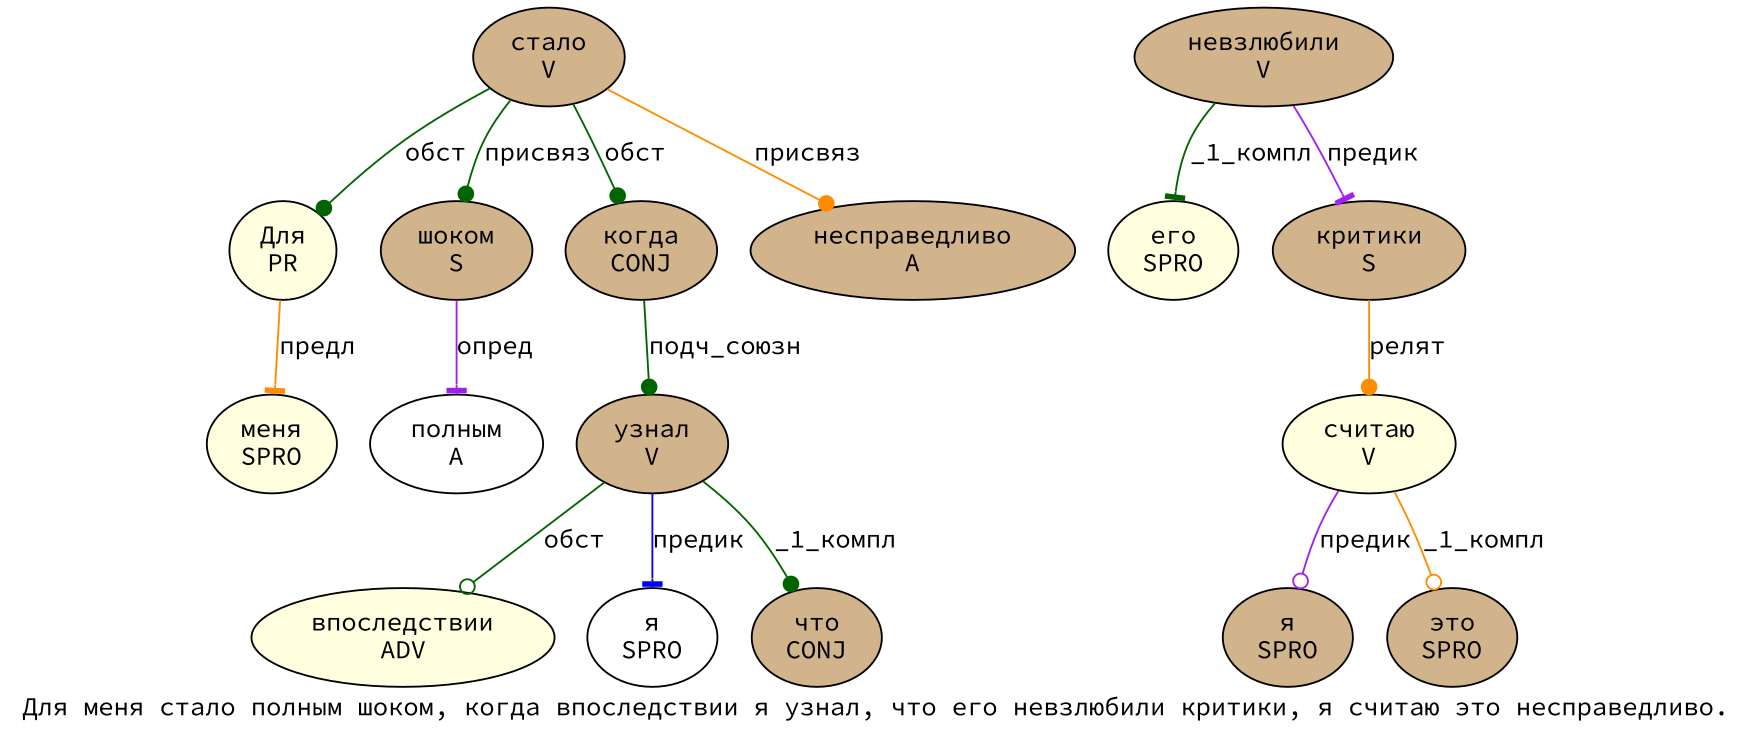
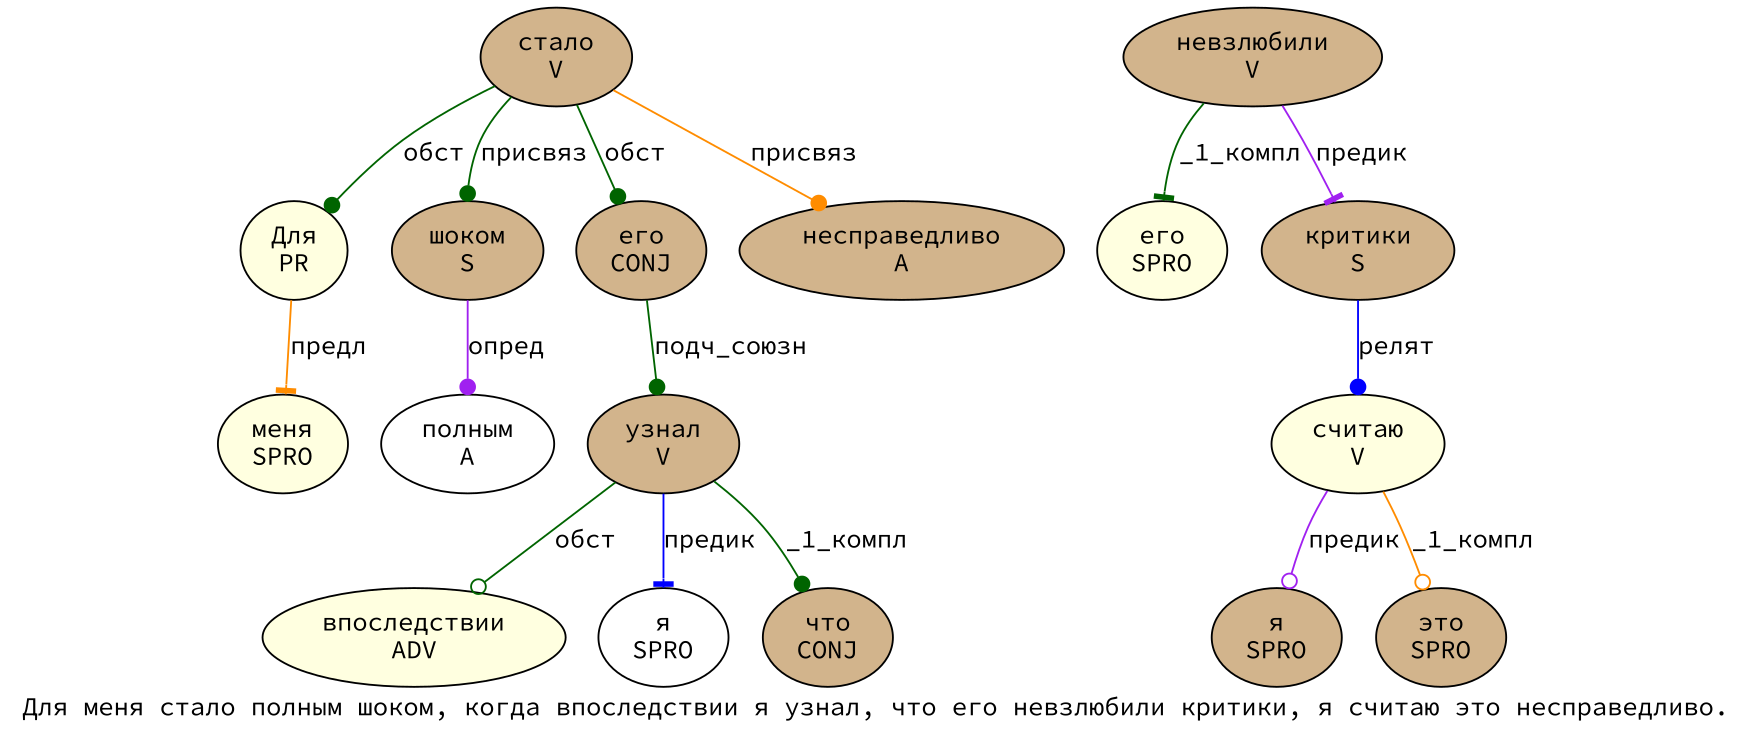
(641, 251) -> (641, 251)
(1369, 340) -> (1358, 340)
(457, 342) -> (468, 340)
